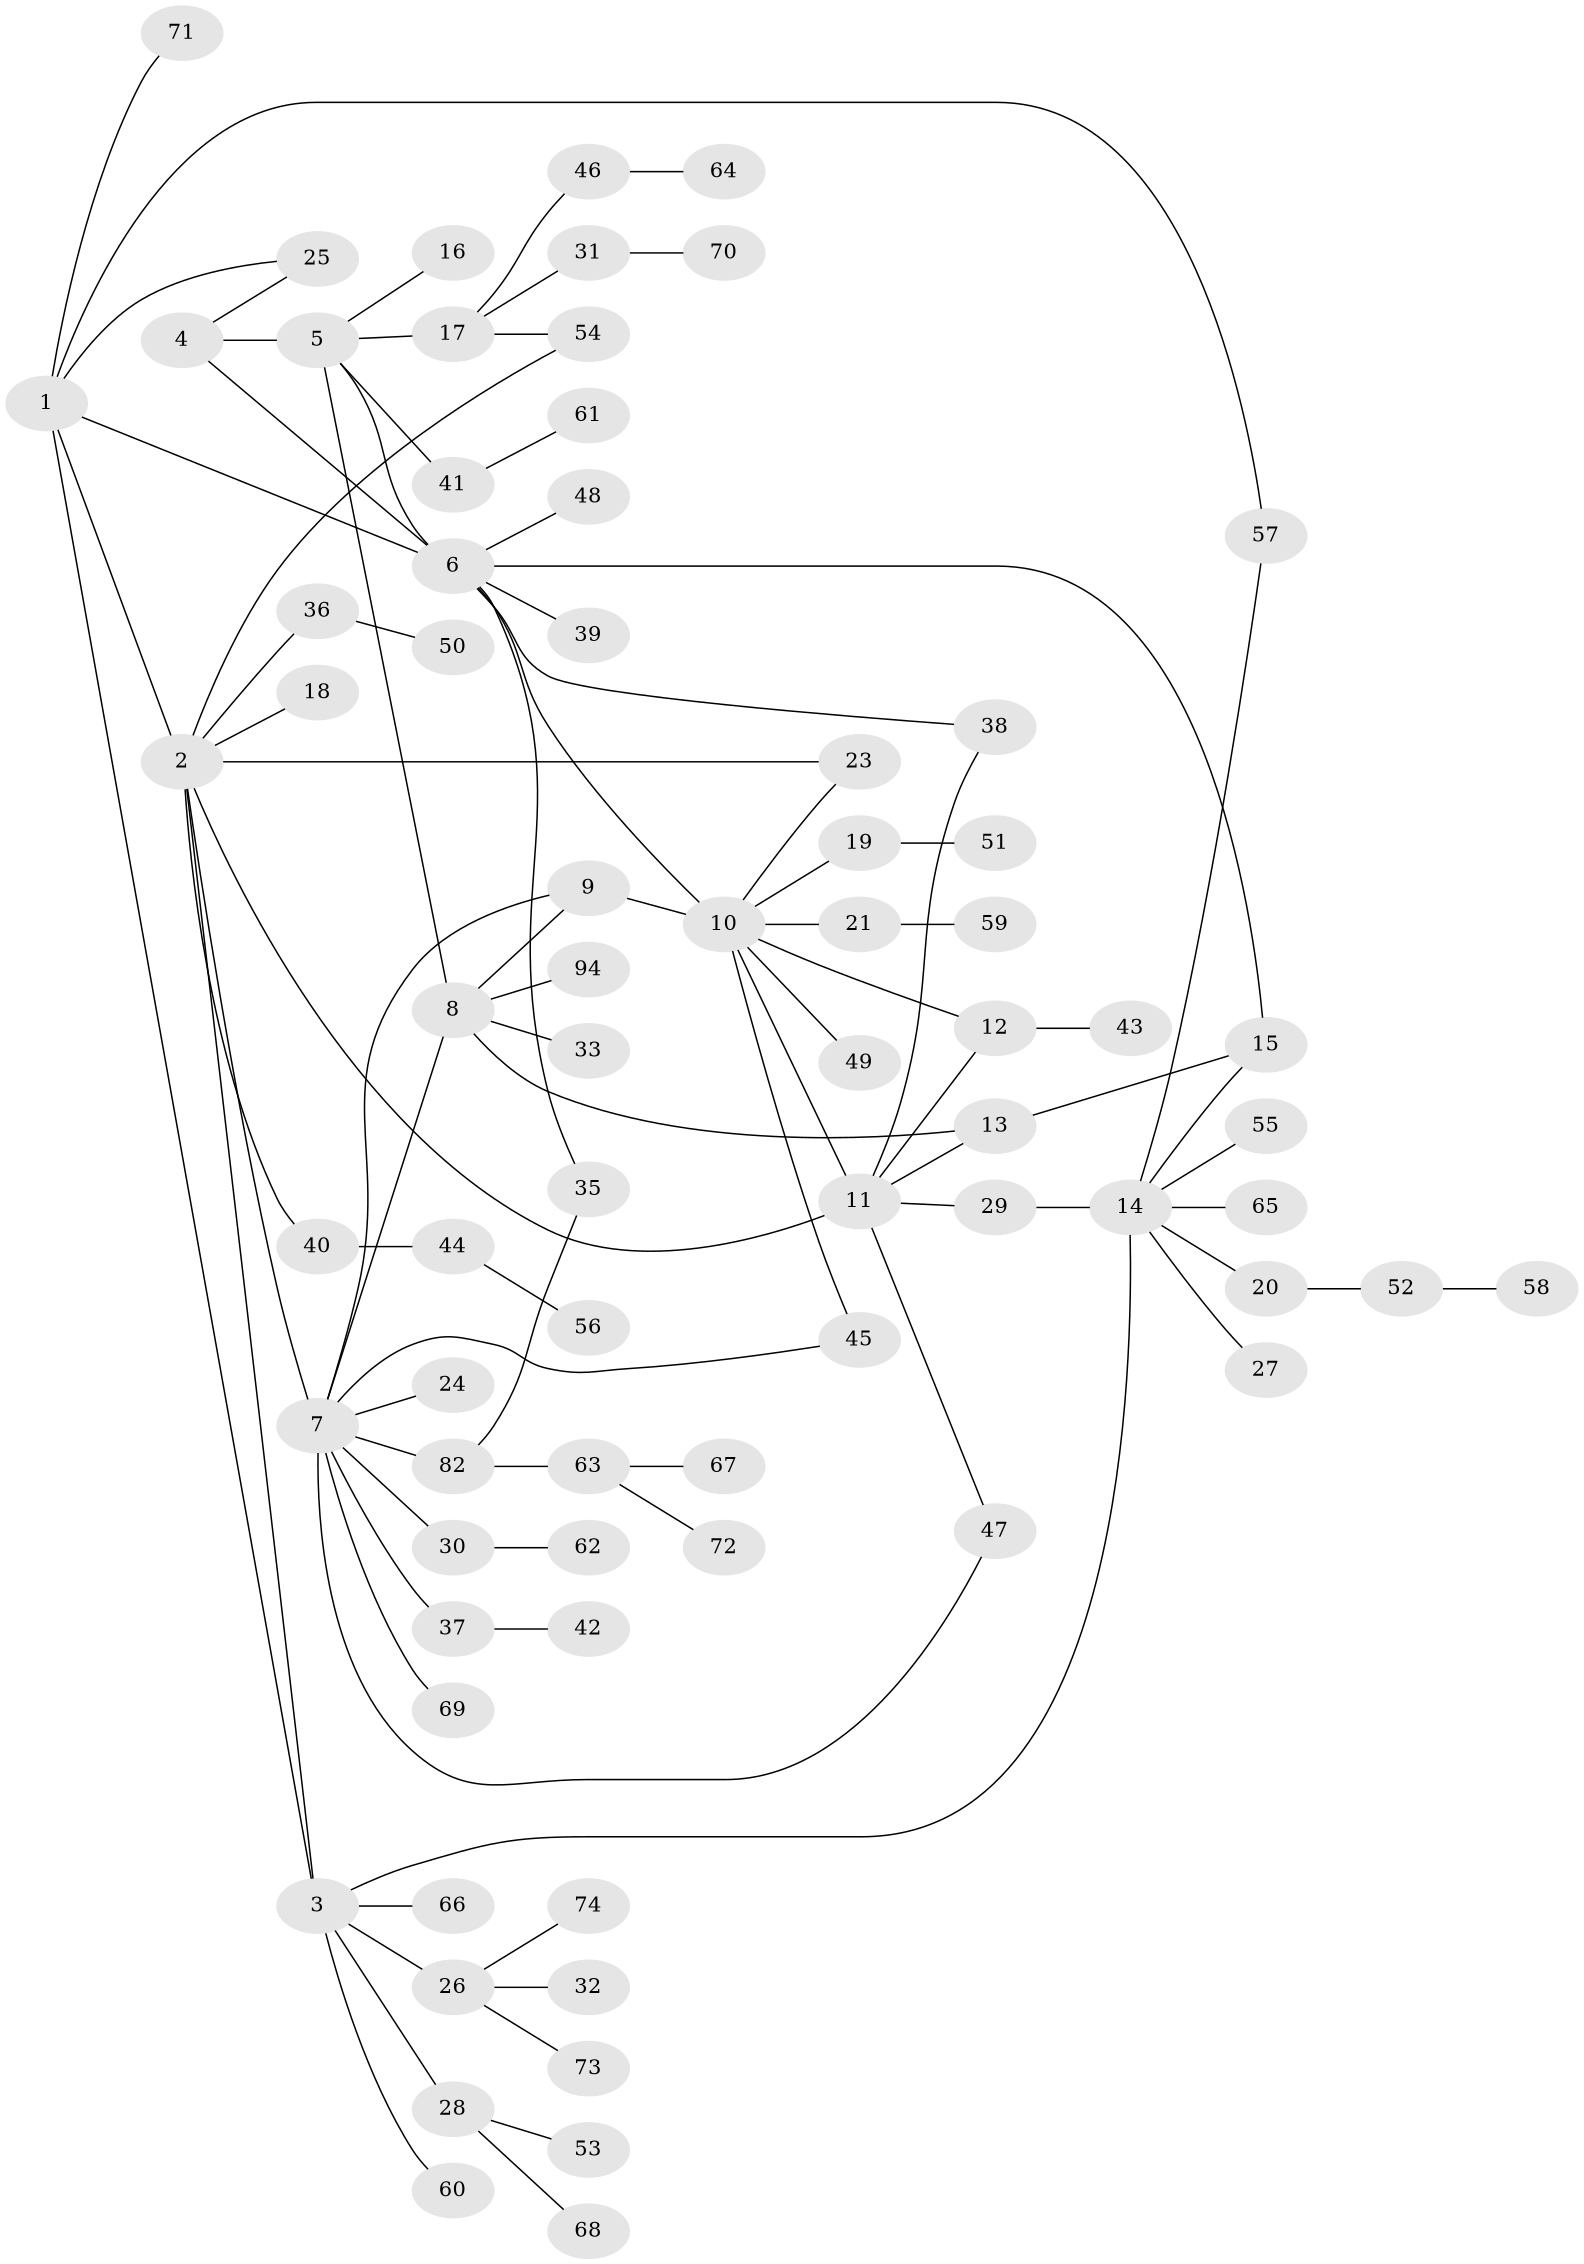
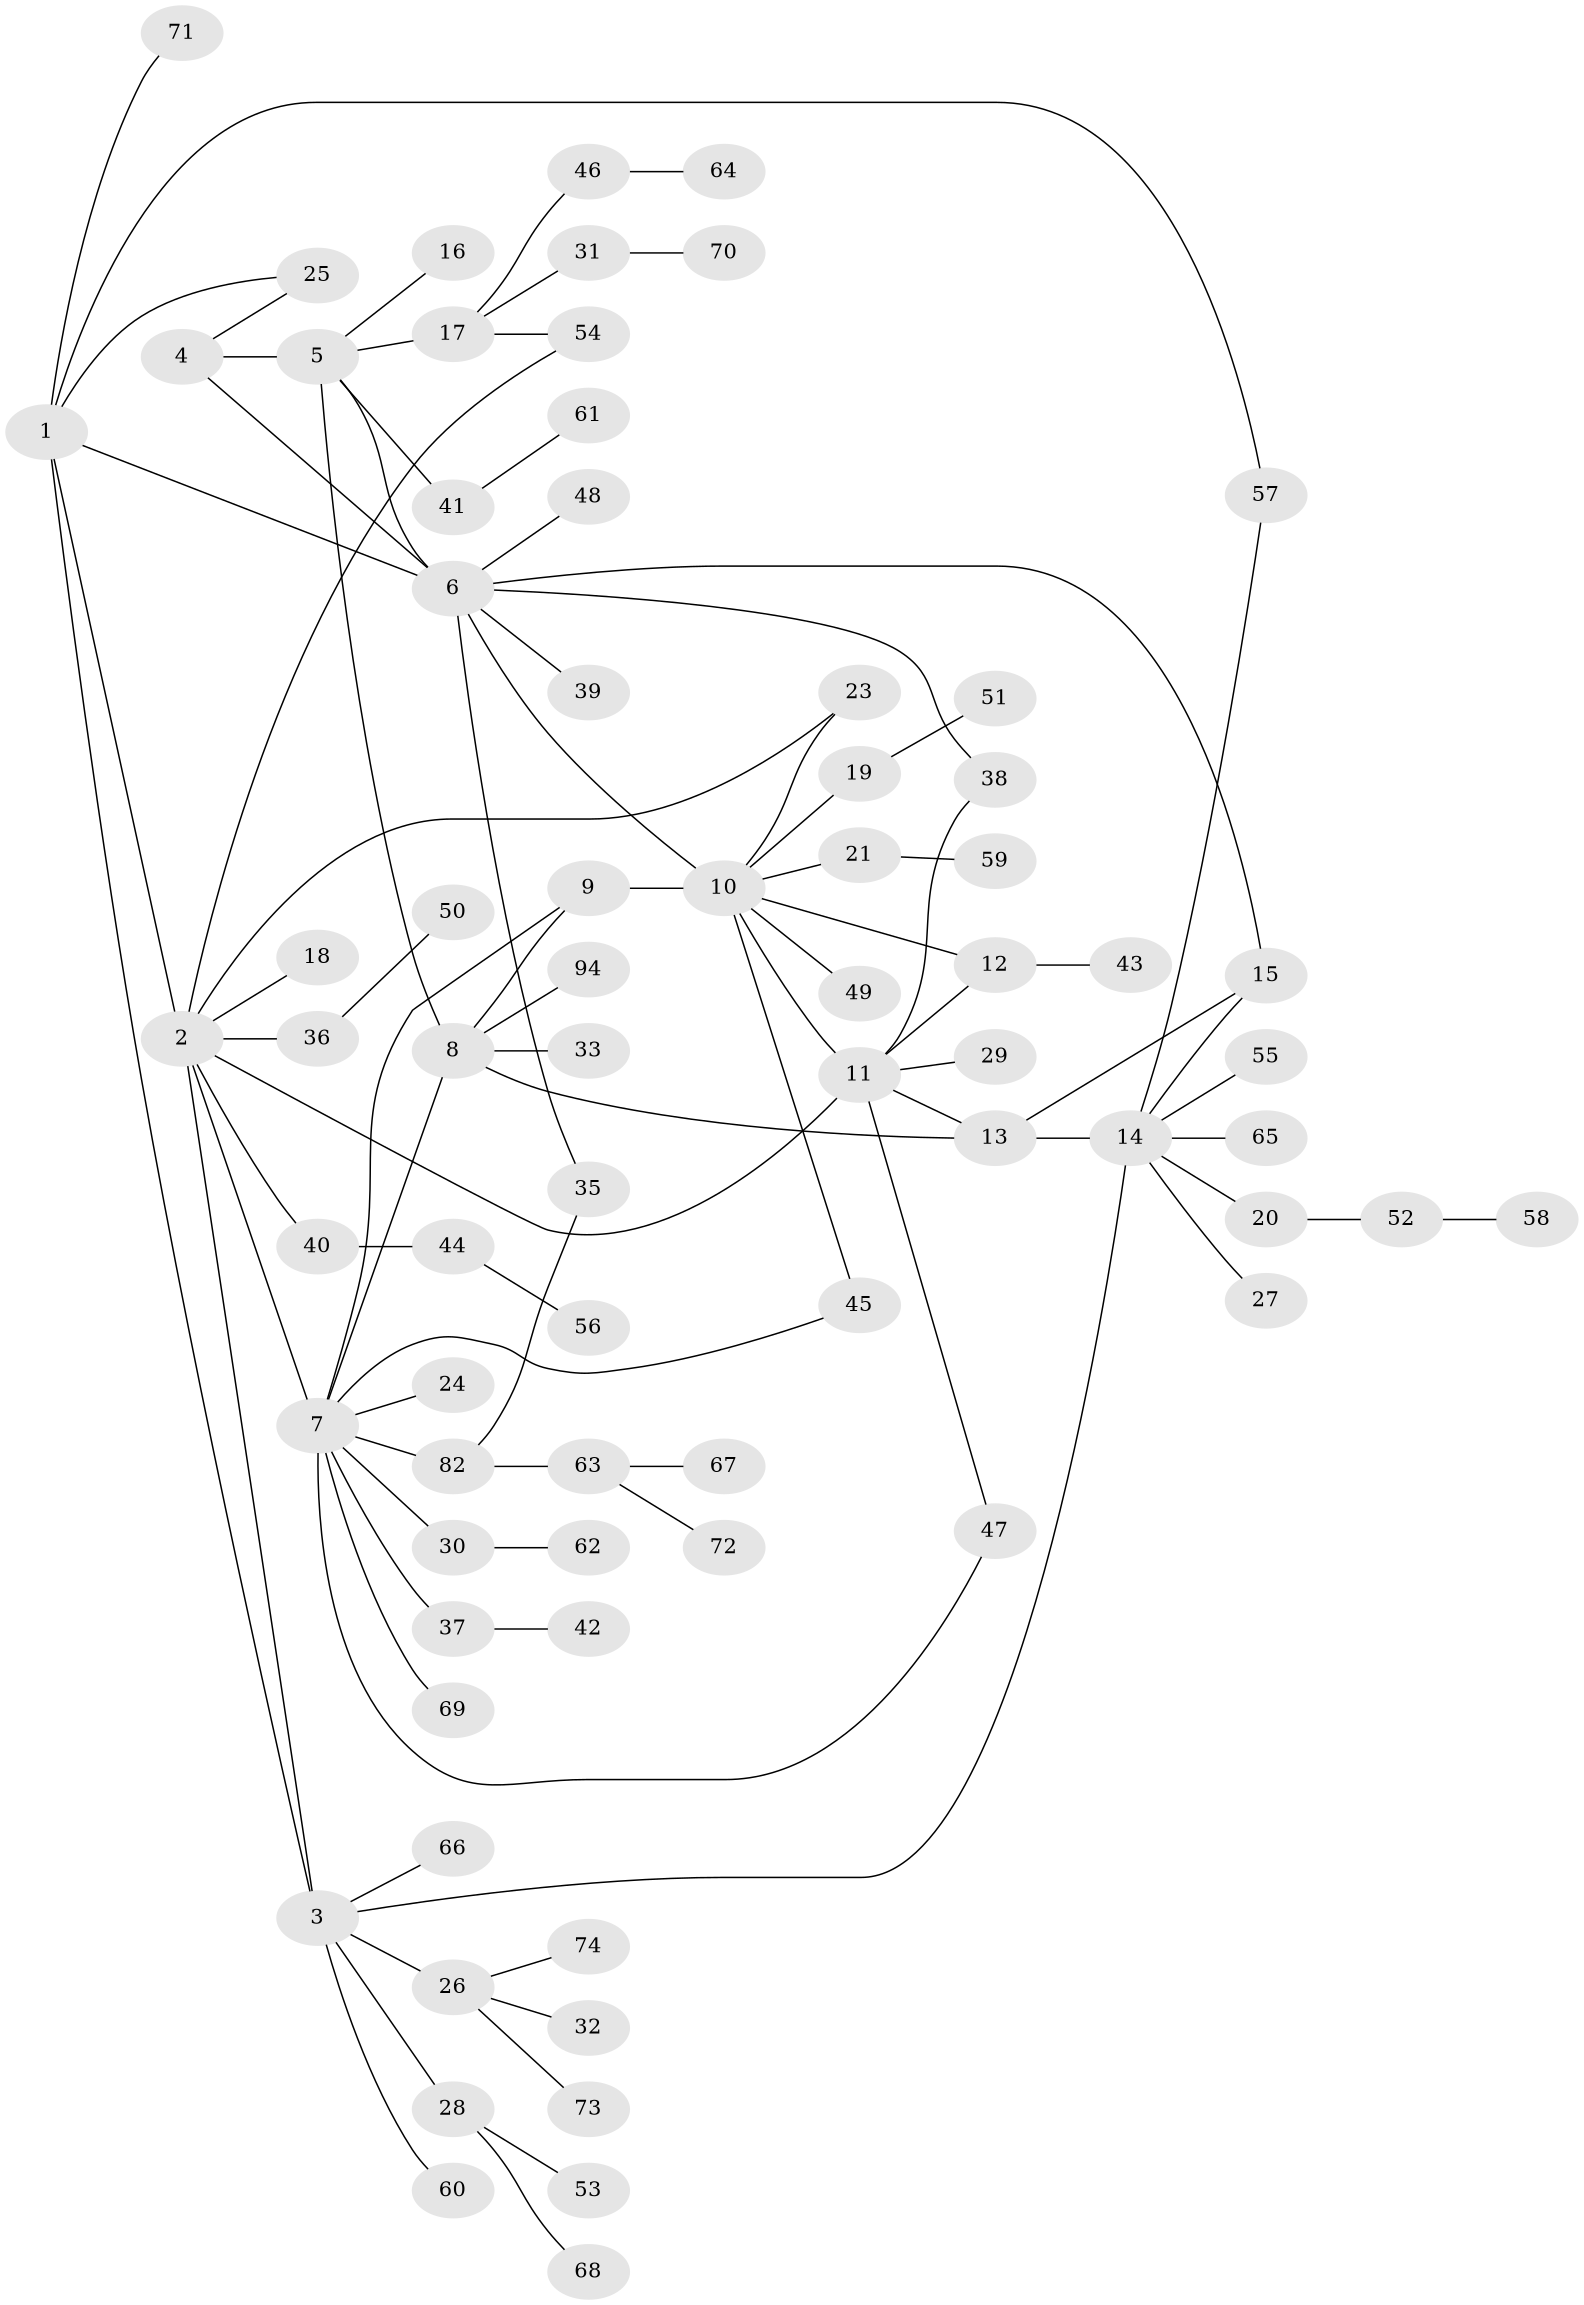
(1063, 1207) -> (1063, 1138)
